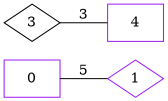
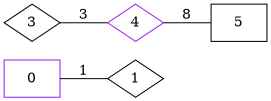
(136, 23) -> (136, 23)
none -> (239, 23)
(84, 71) -> (84, 71)
(136, 79) -> (136, 79)
